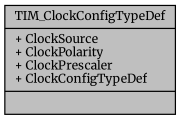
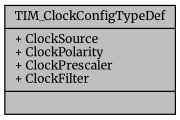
(81, 79) -> (52, 79)
